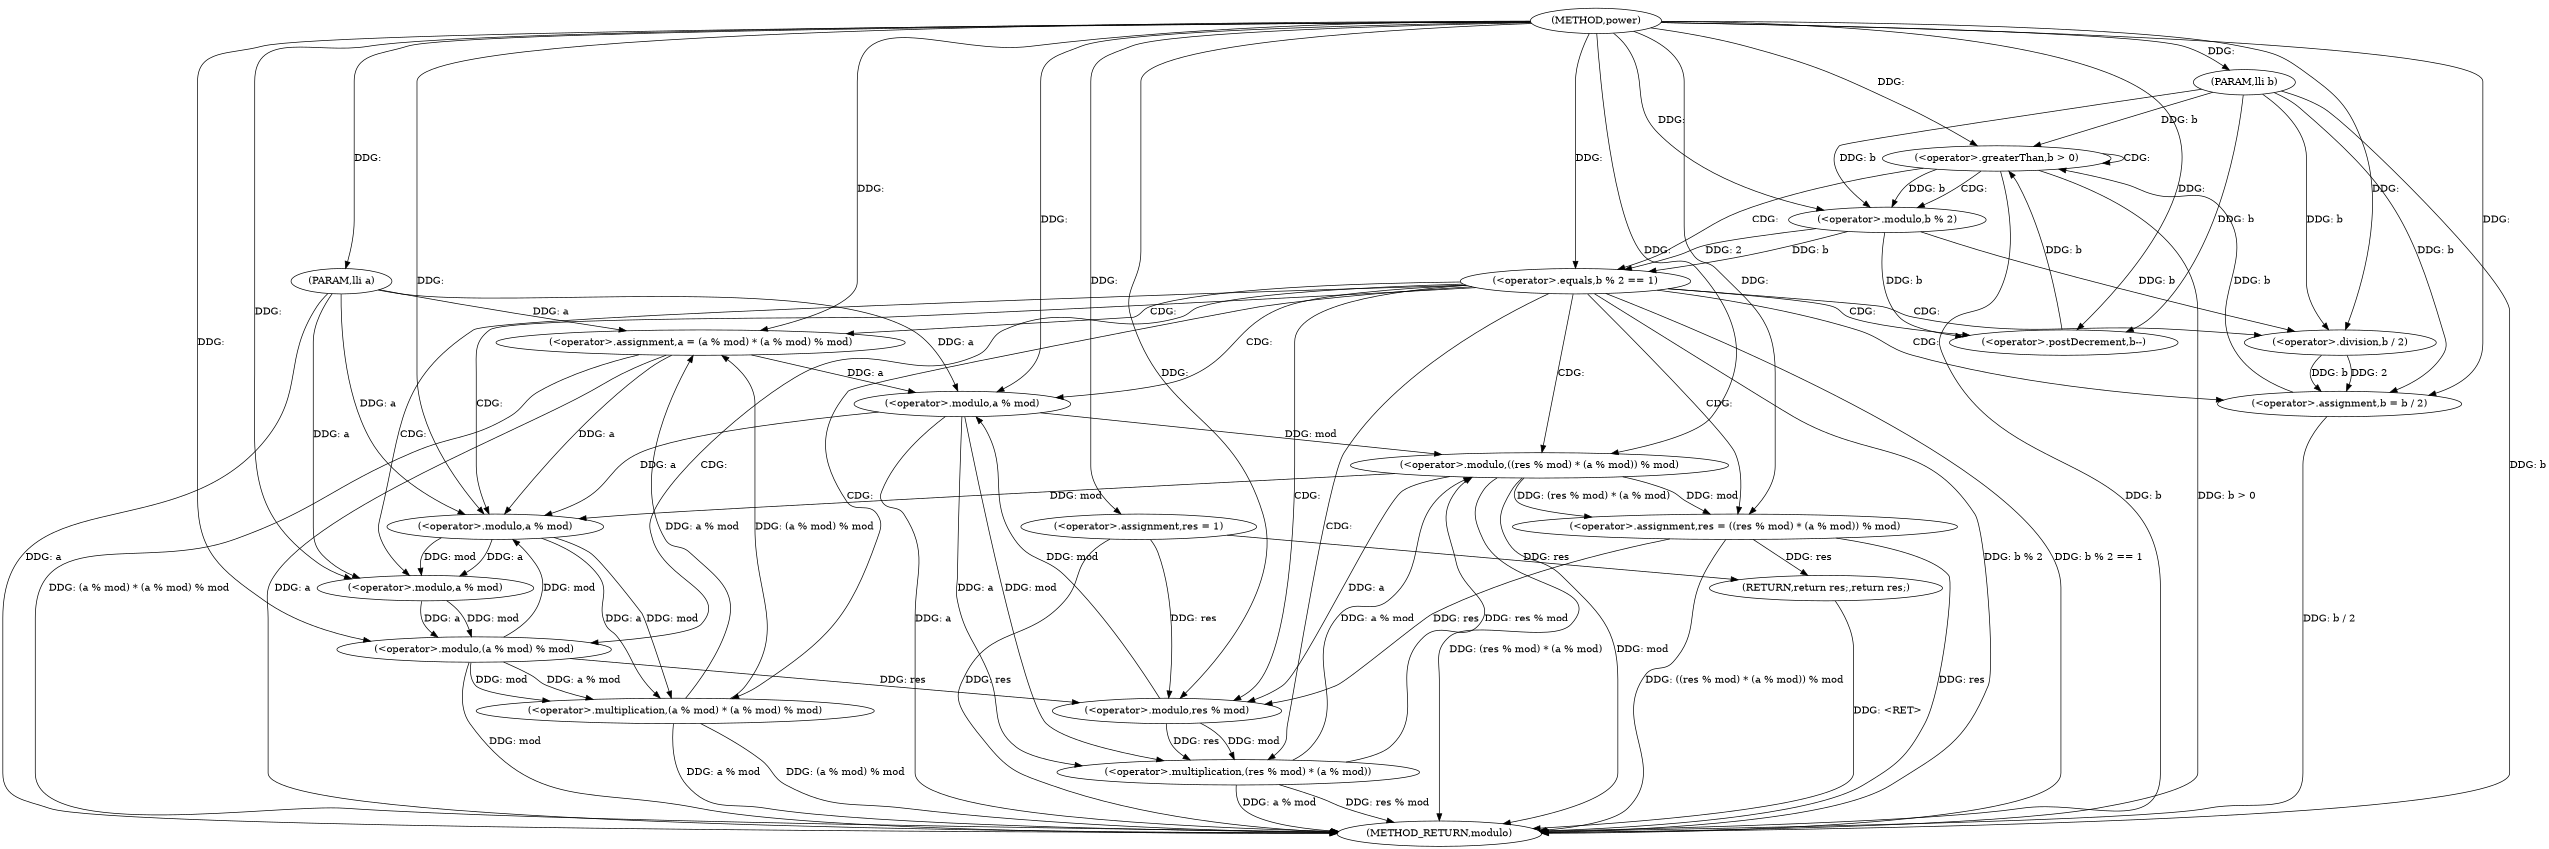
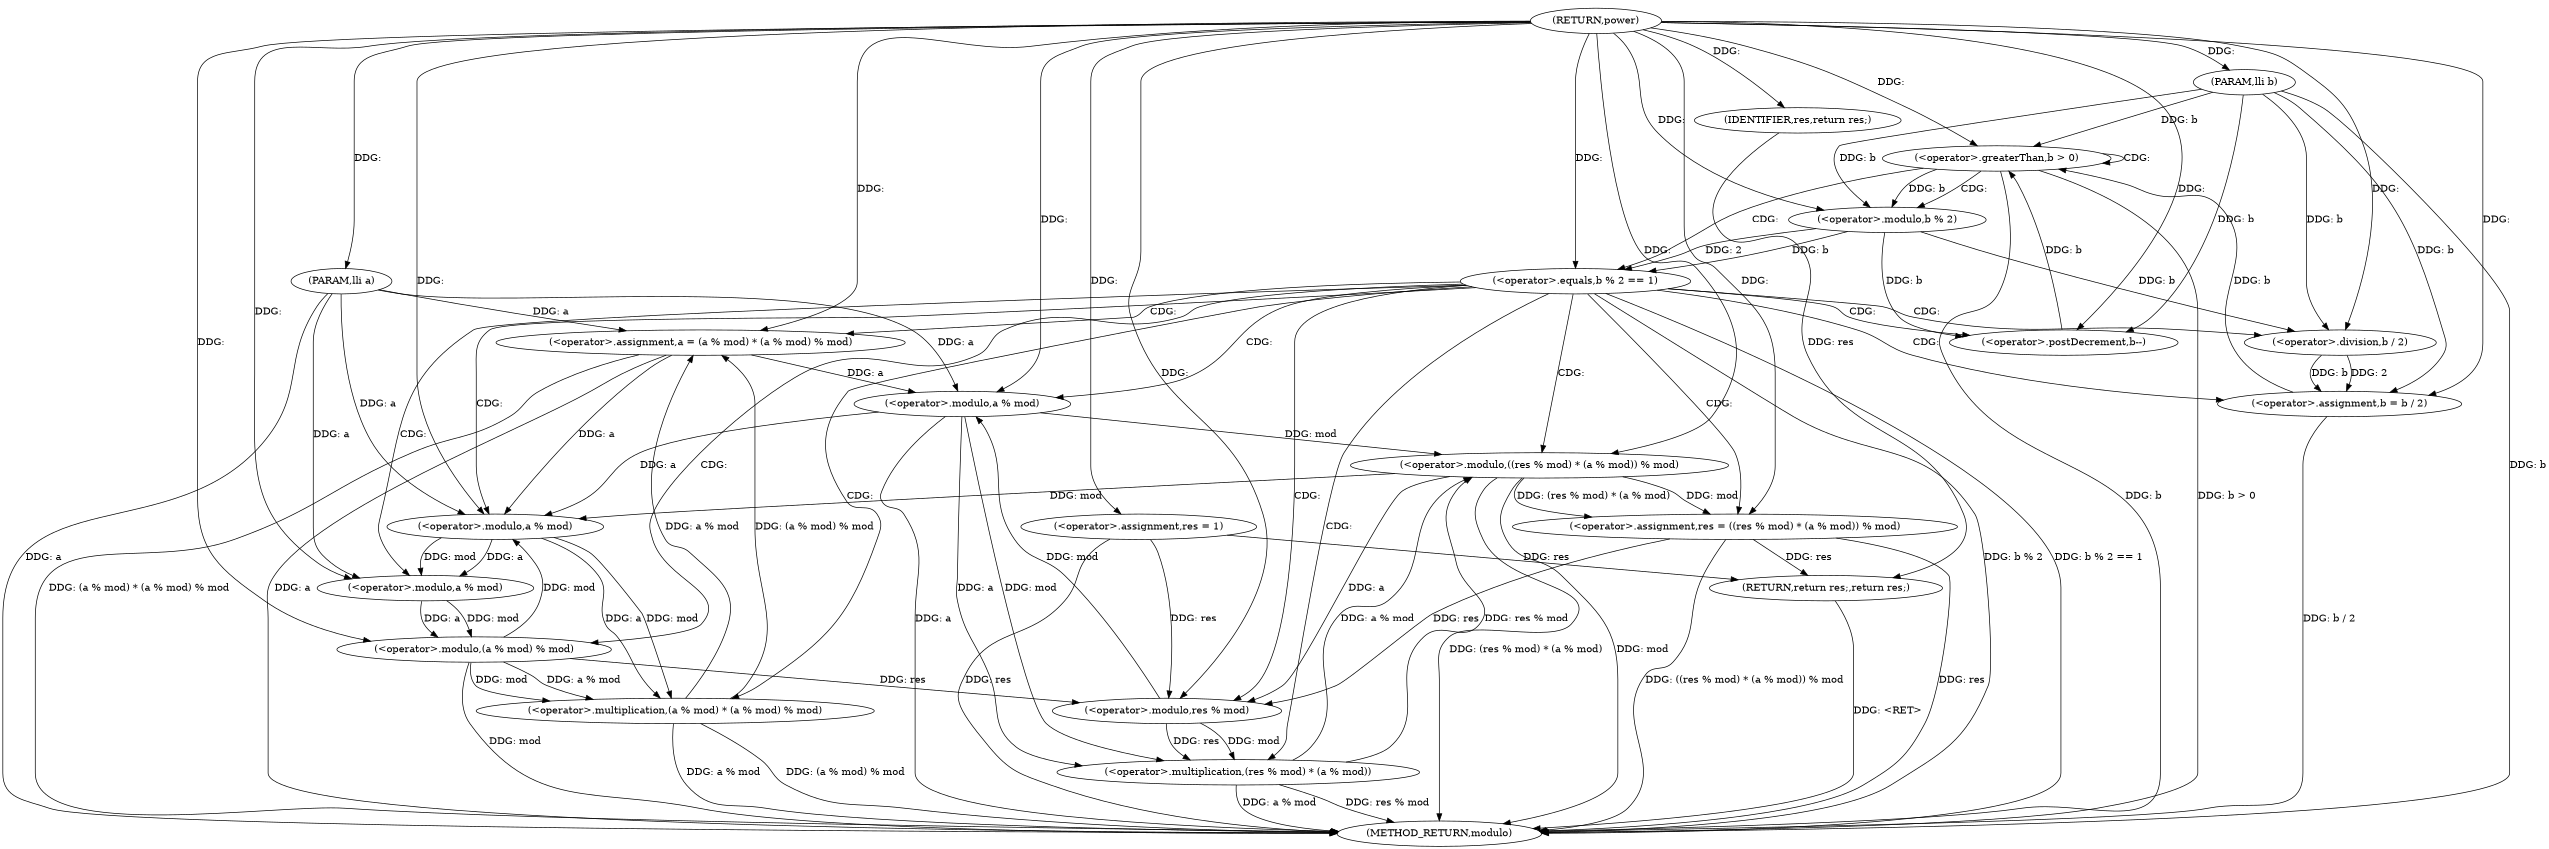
(1596, 21) -> (1596, 21)
none -> (1798, 120)
